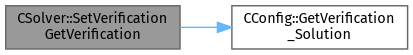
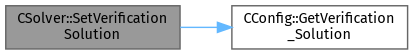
(93, 27) -> (93, 27)
